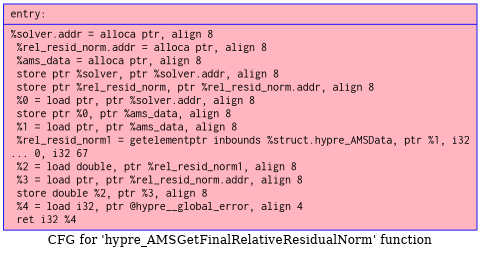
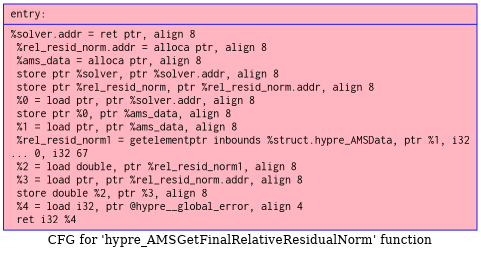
(112, 34) -> (103, 34)
